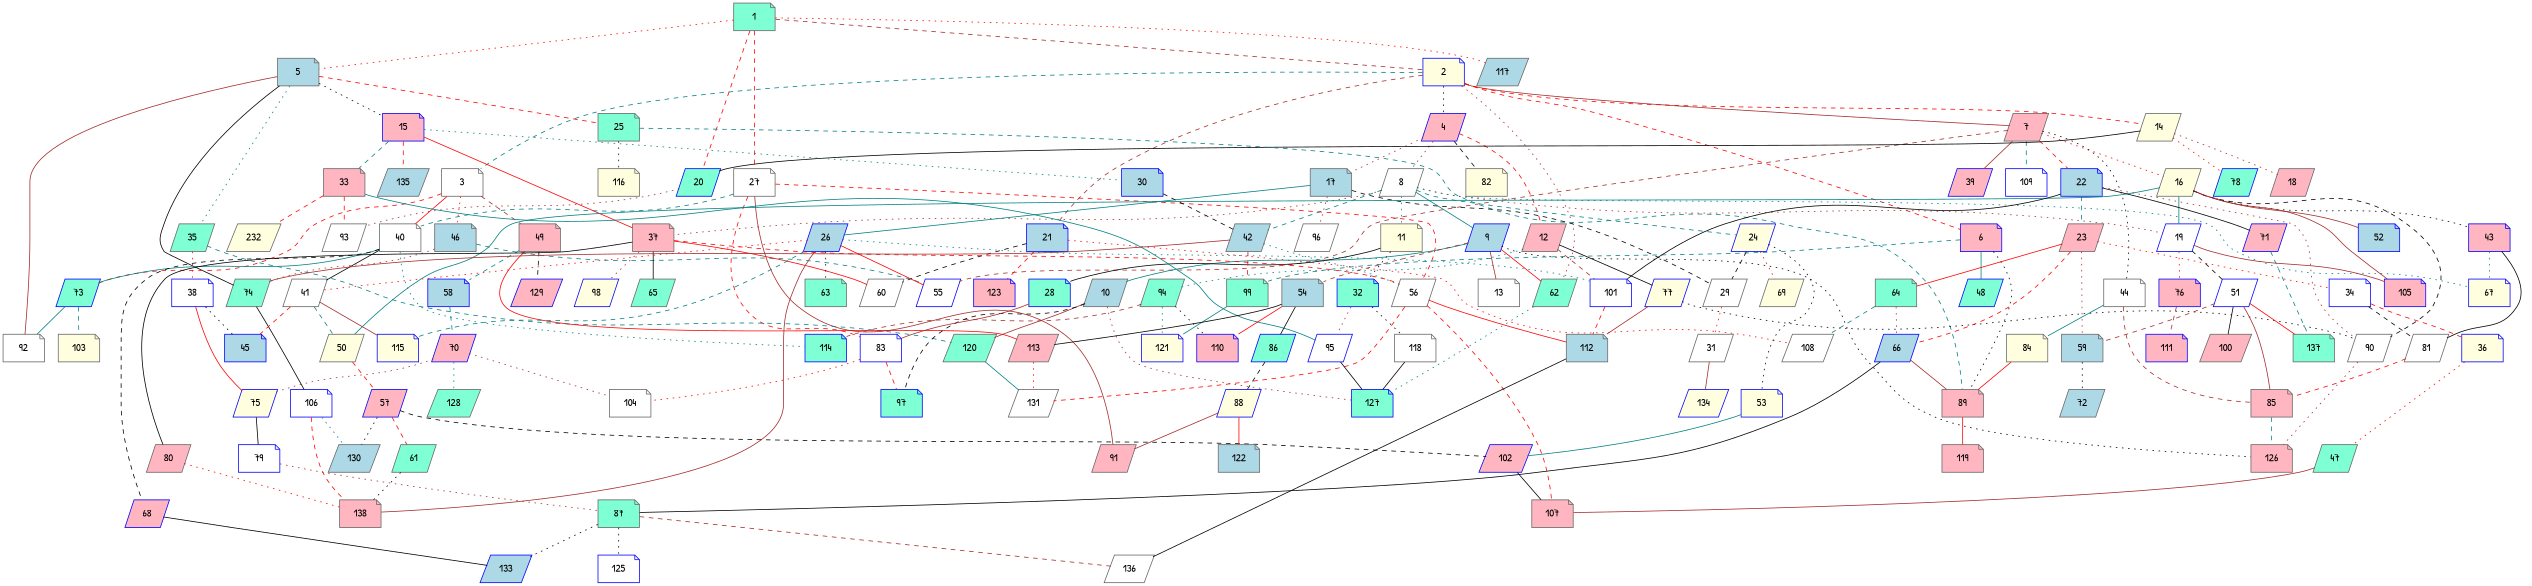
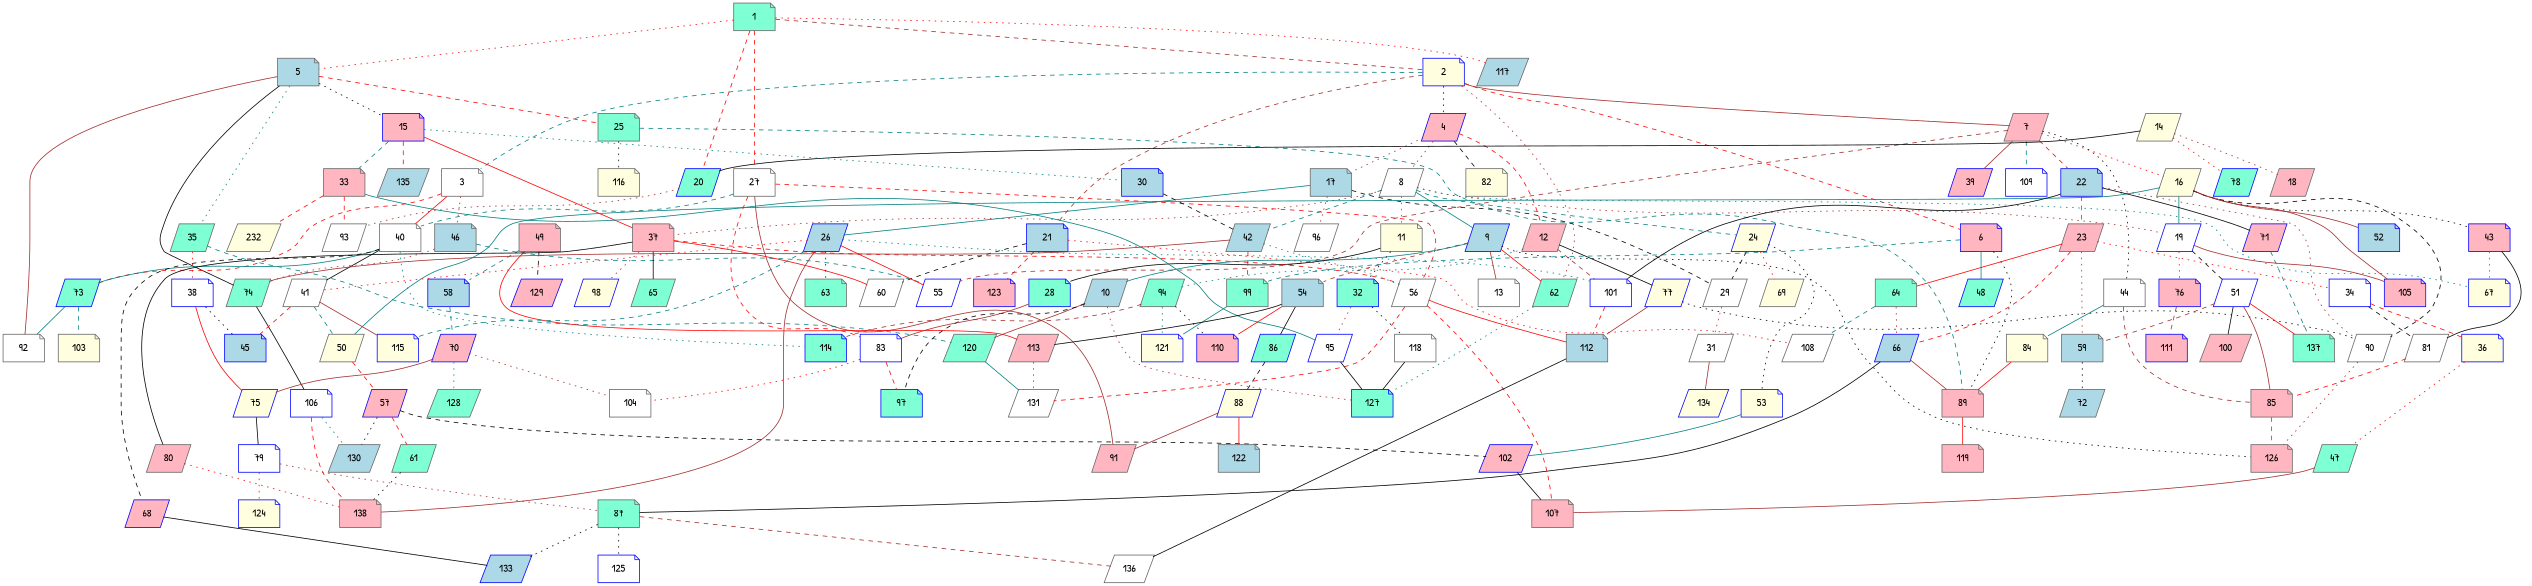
(1803, 108) -> none
(501, 210) -> none
(355, 376) -> (355, 376)
none -> (259, 514)
